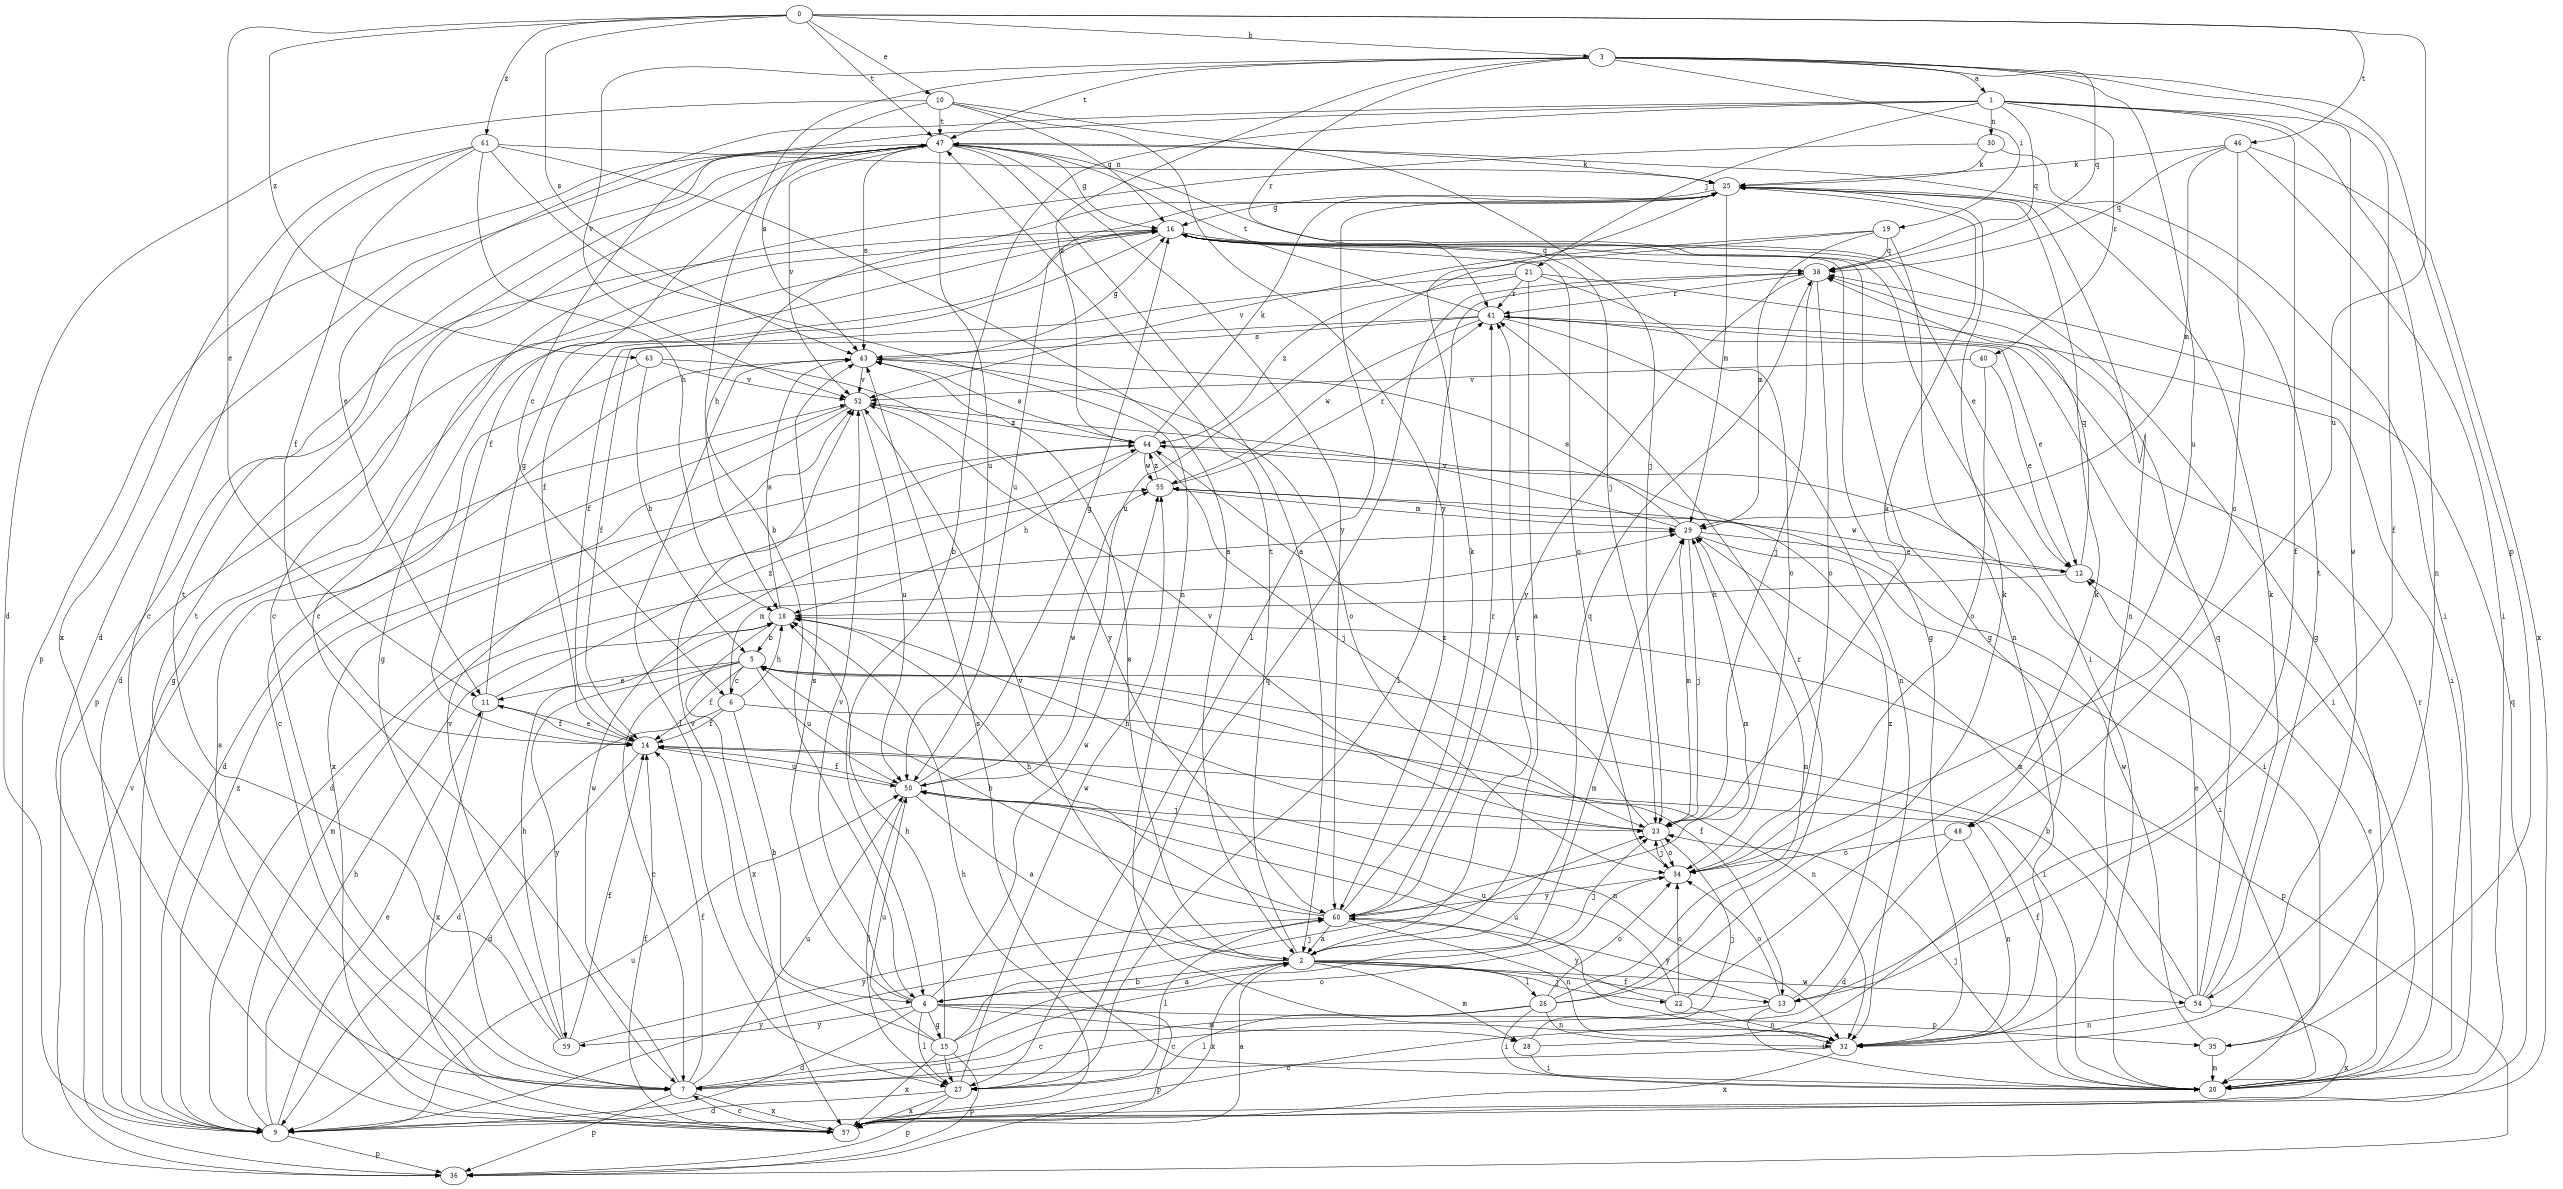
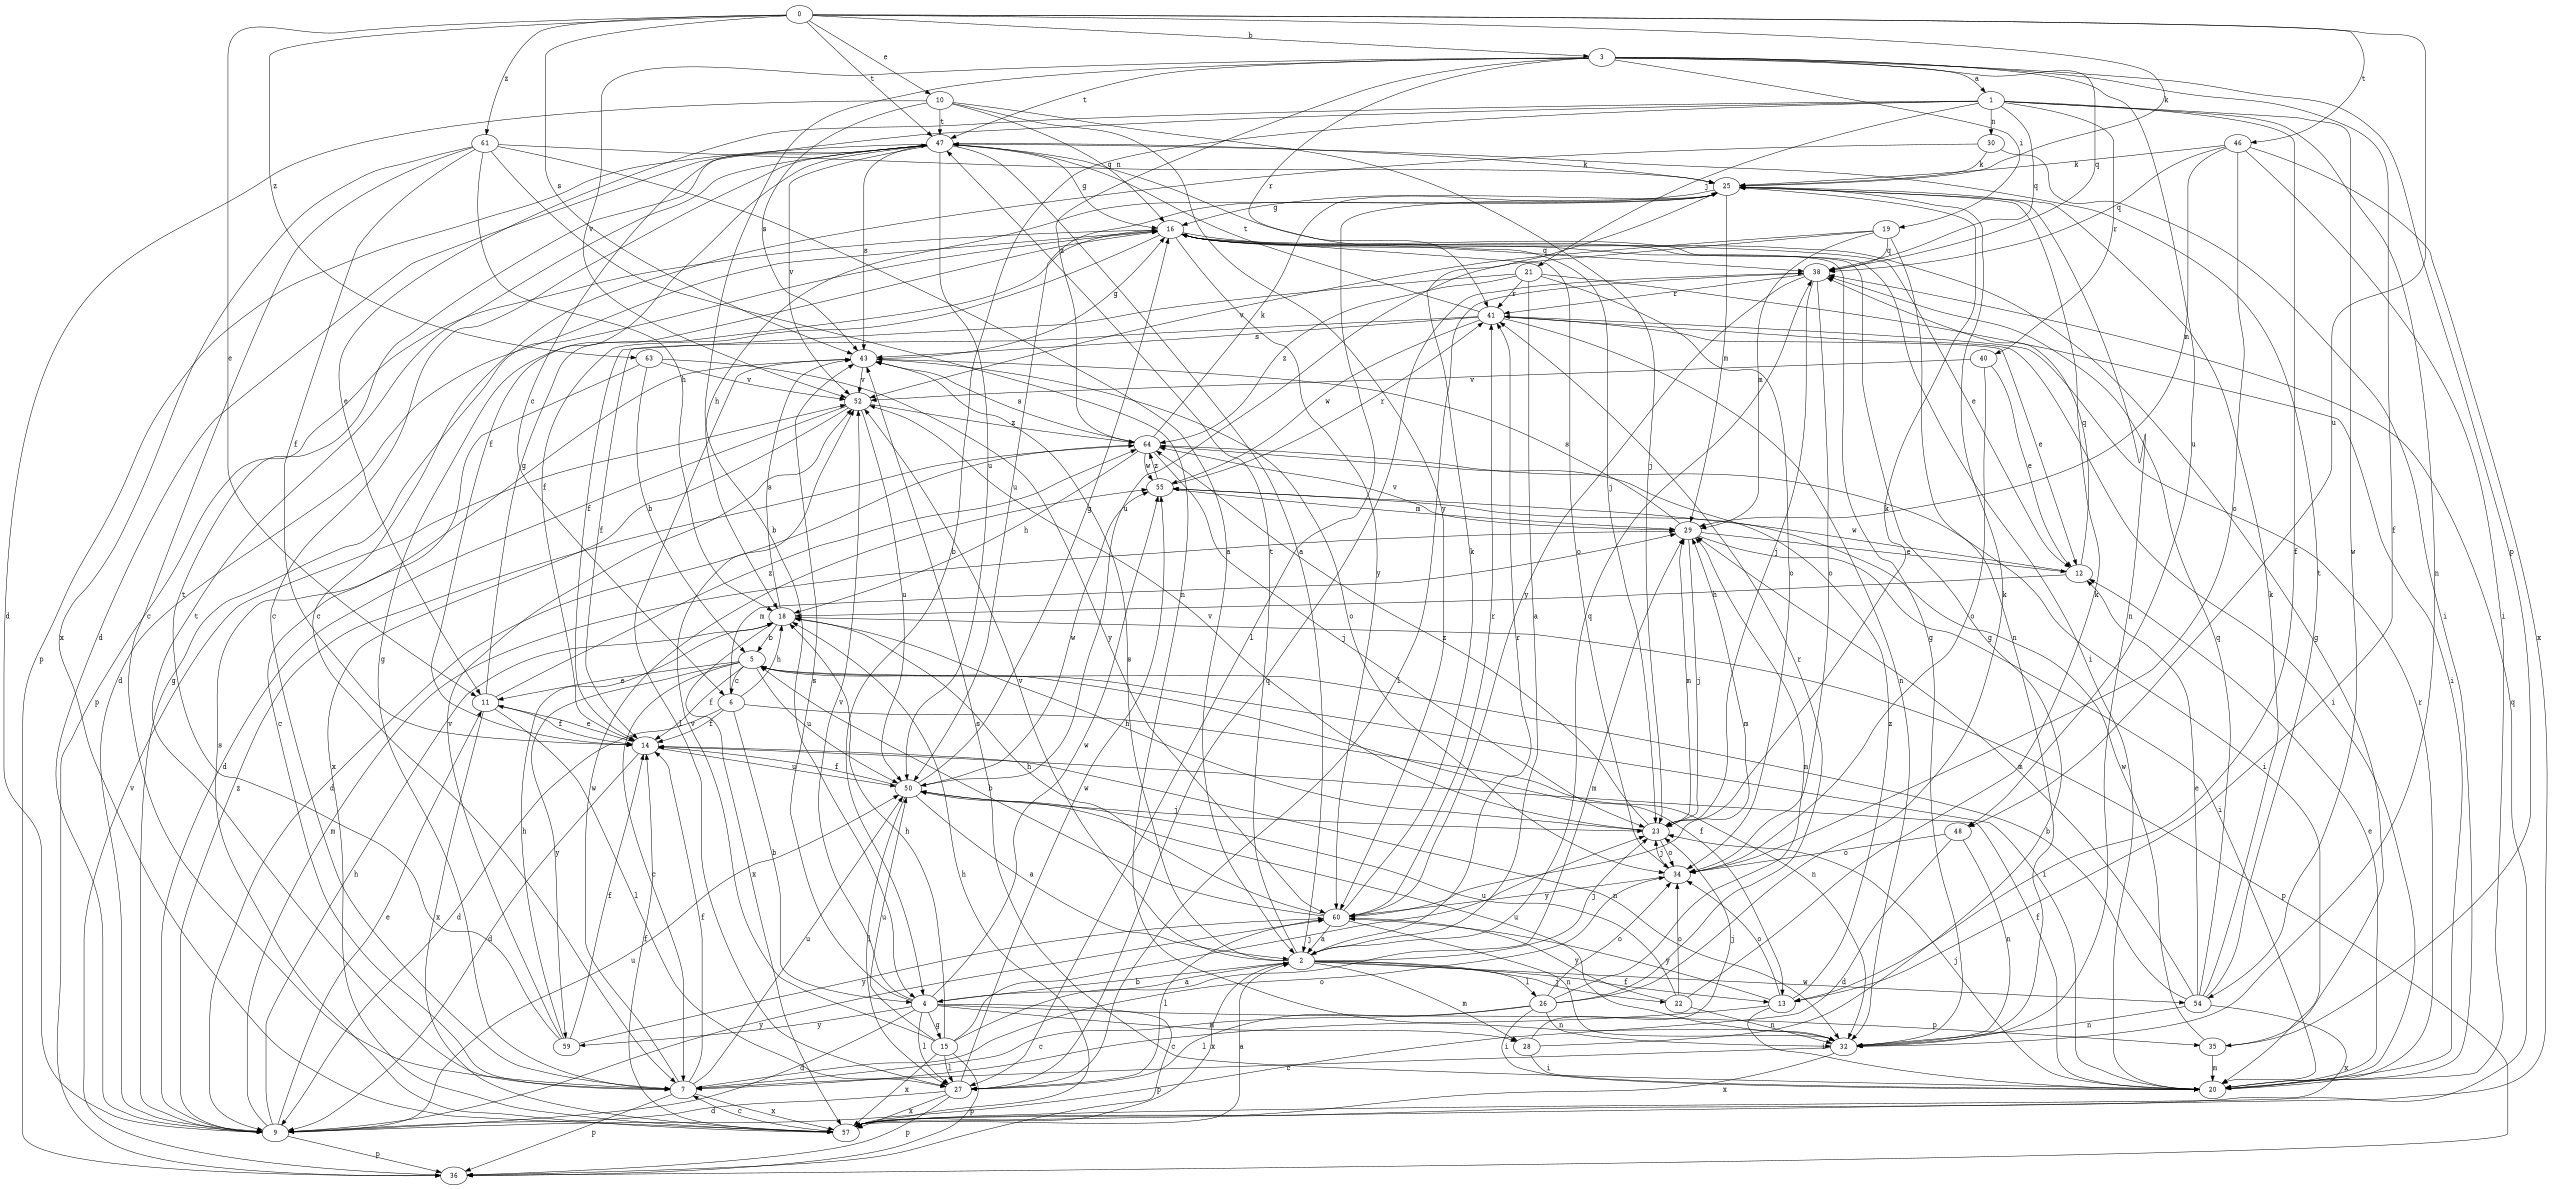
none -> (1716, 33)
(1312, 438) -> (1376, 535)
(1279, 444) -> (1429, 511)
none -> (665, 966)
